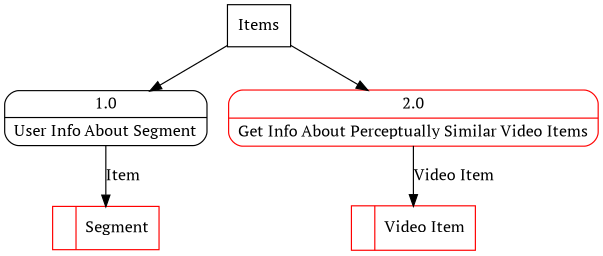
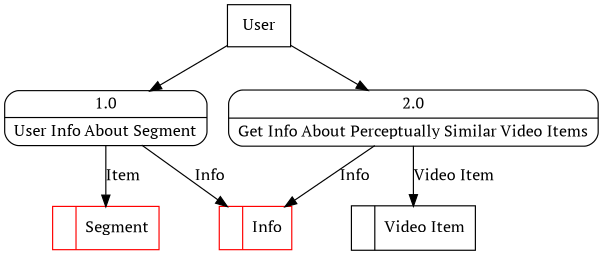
(259, 26) -> (259, 26)
(413, 118) -> (413, 118)
none -> (256, 228)
(413, 228) -> (413, 228)
